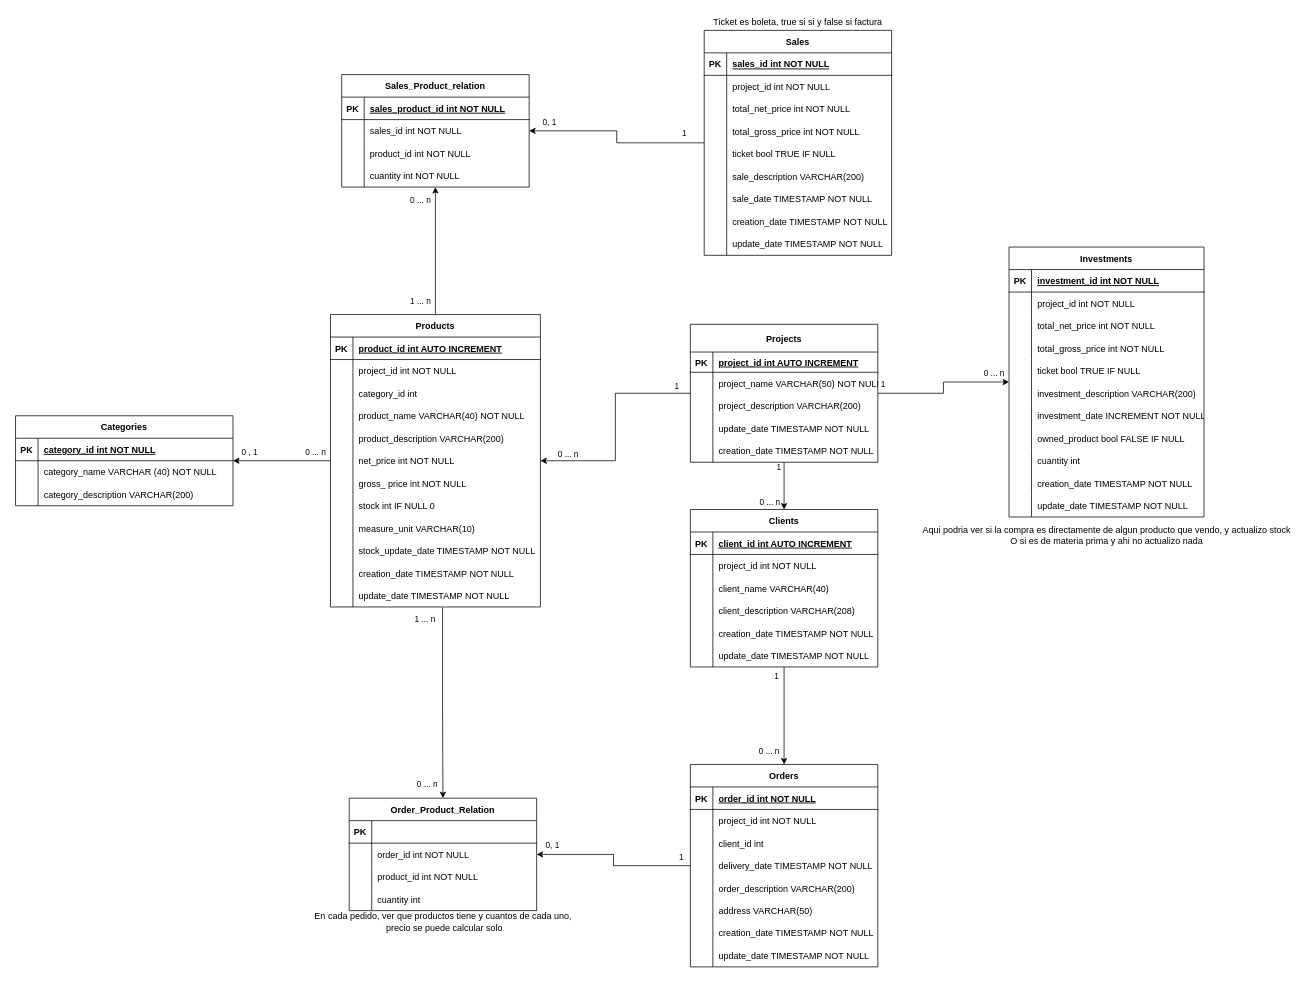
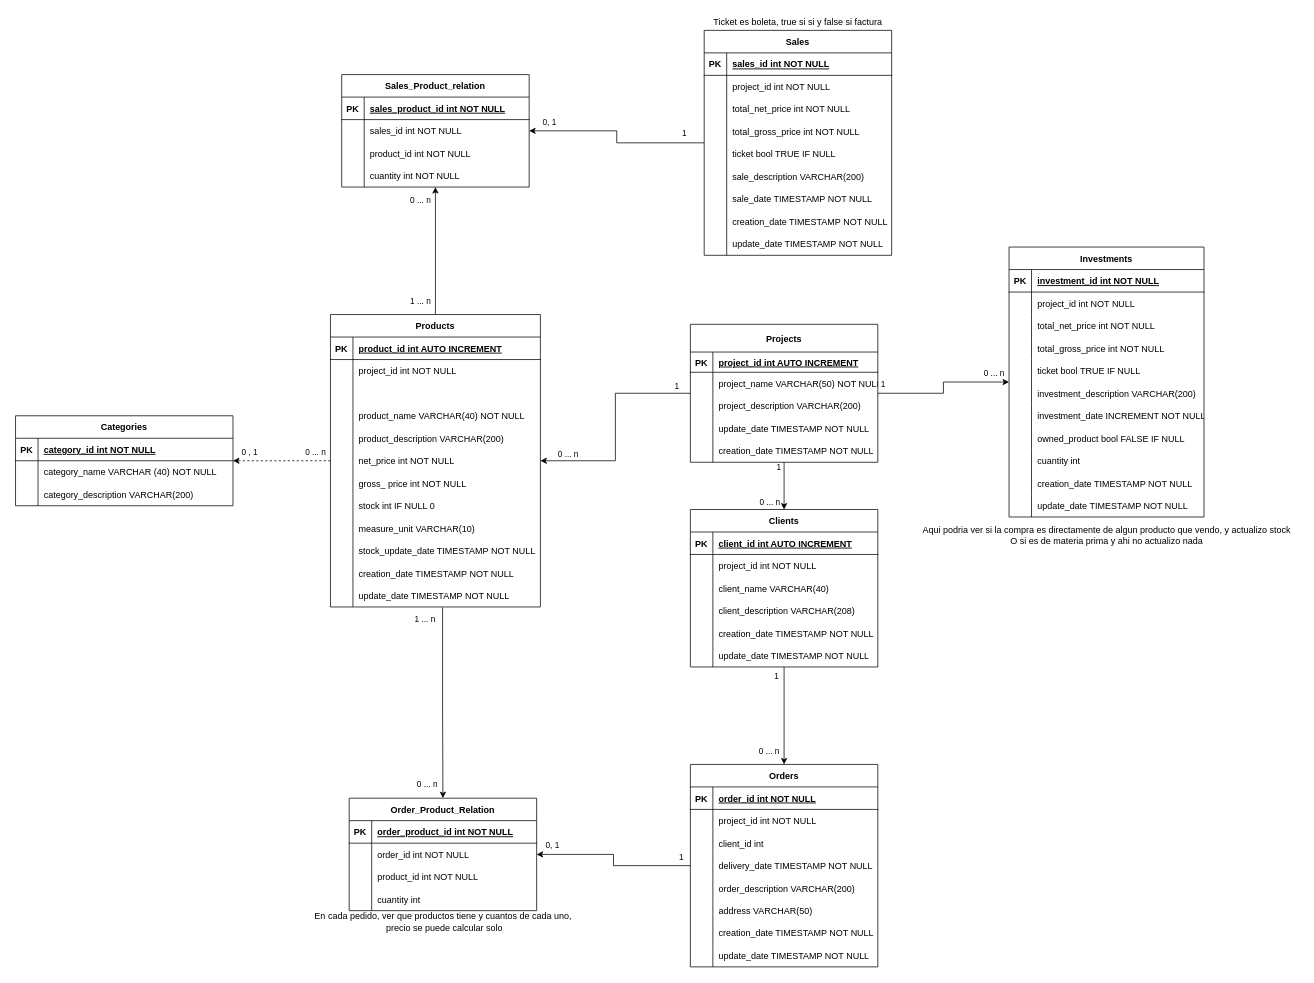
(447, 393) -> none
(283, 461) -> (283, 461)
none -> (454, 832)
